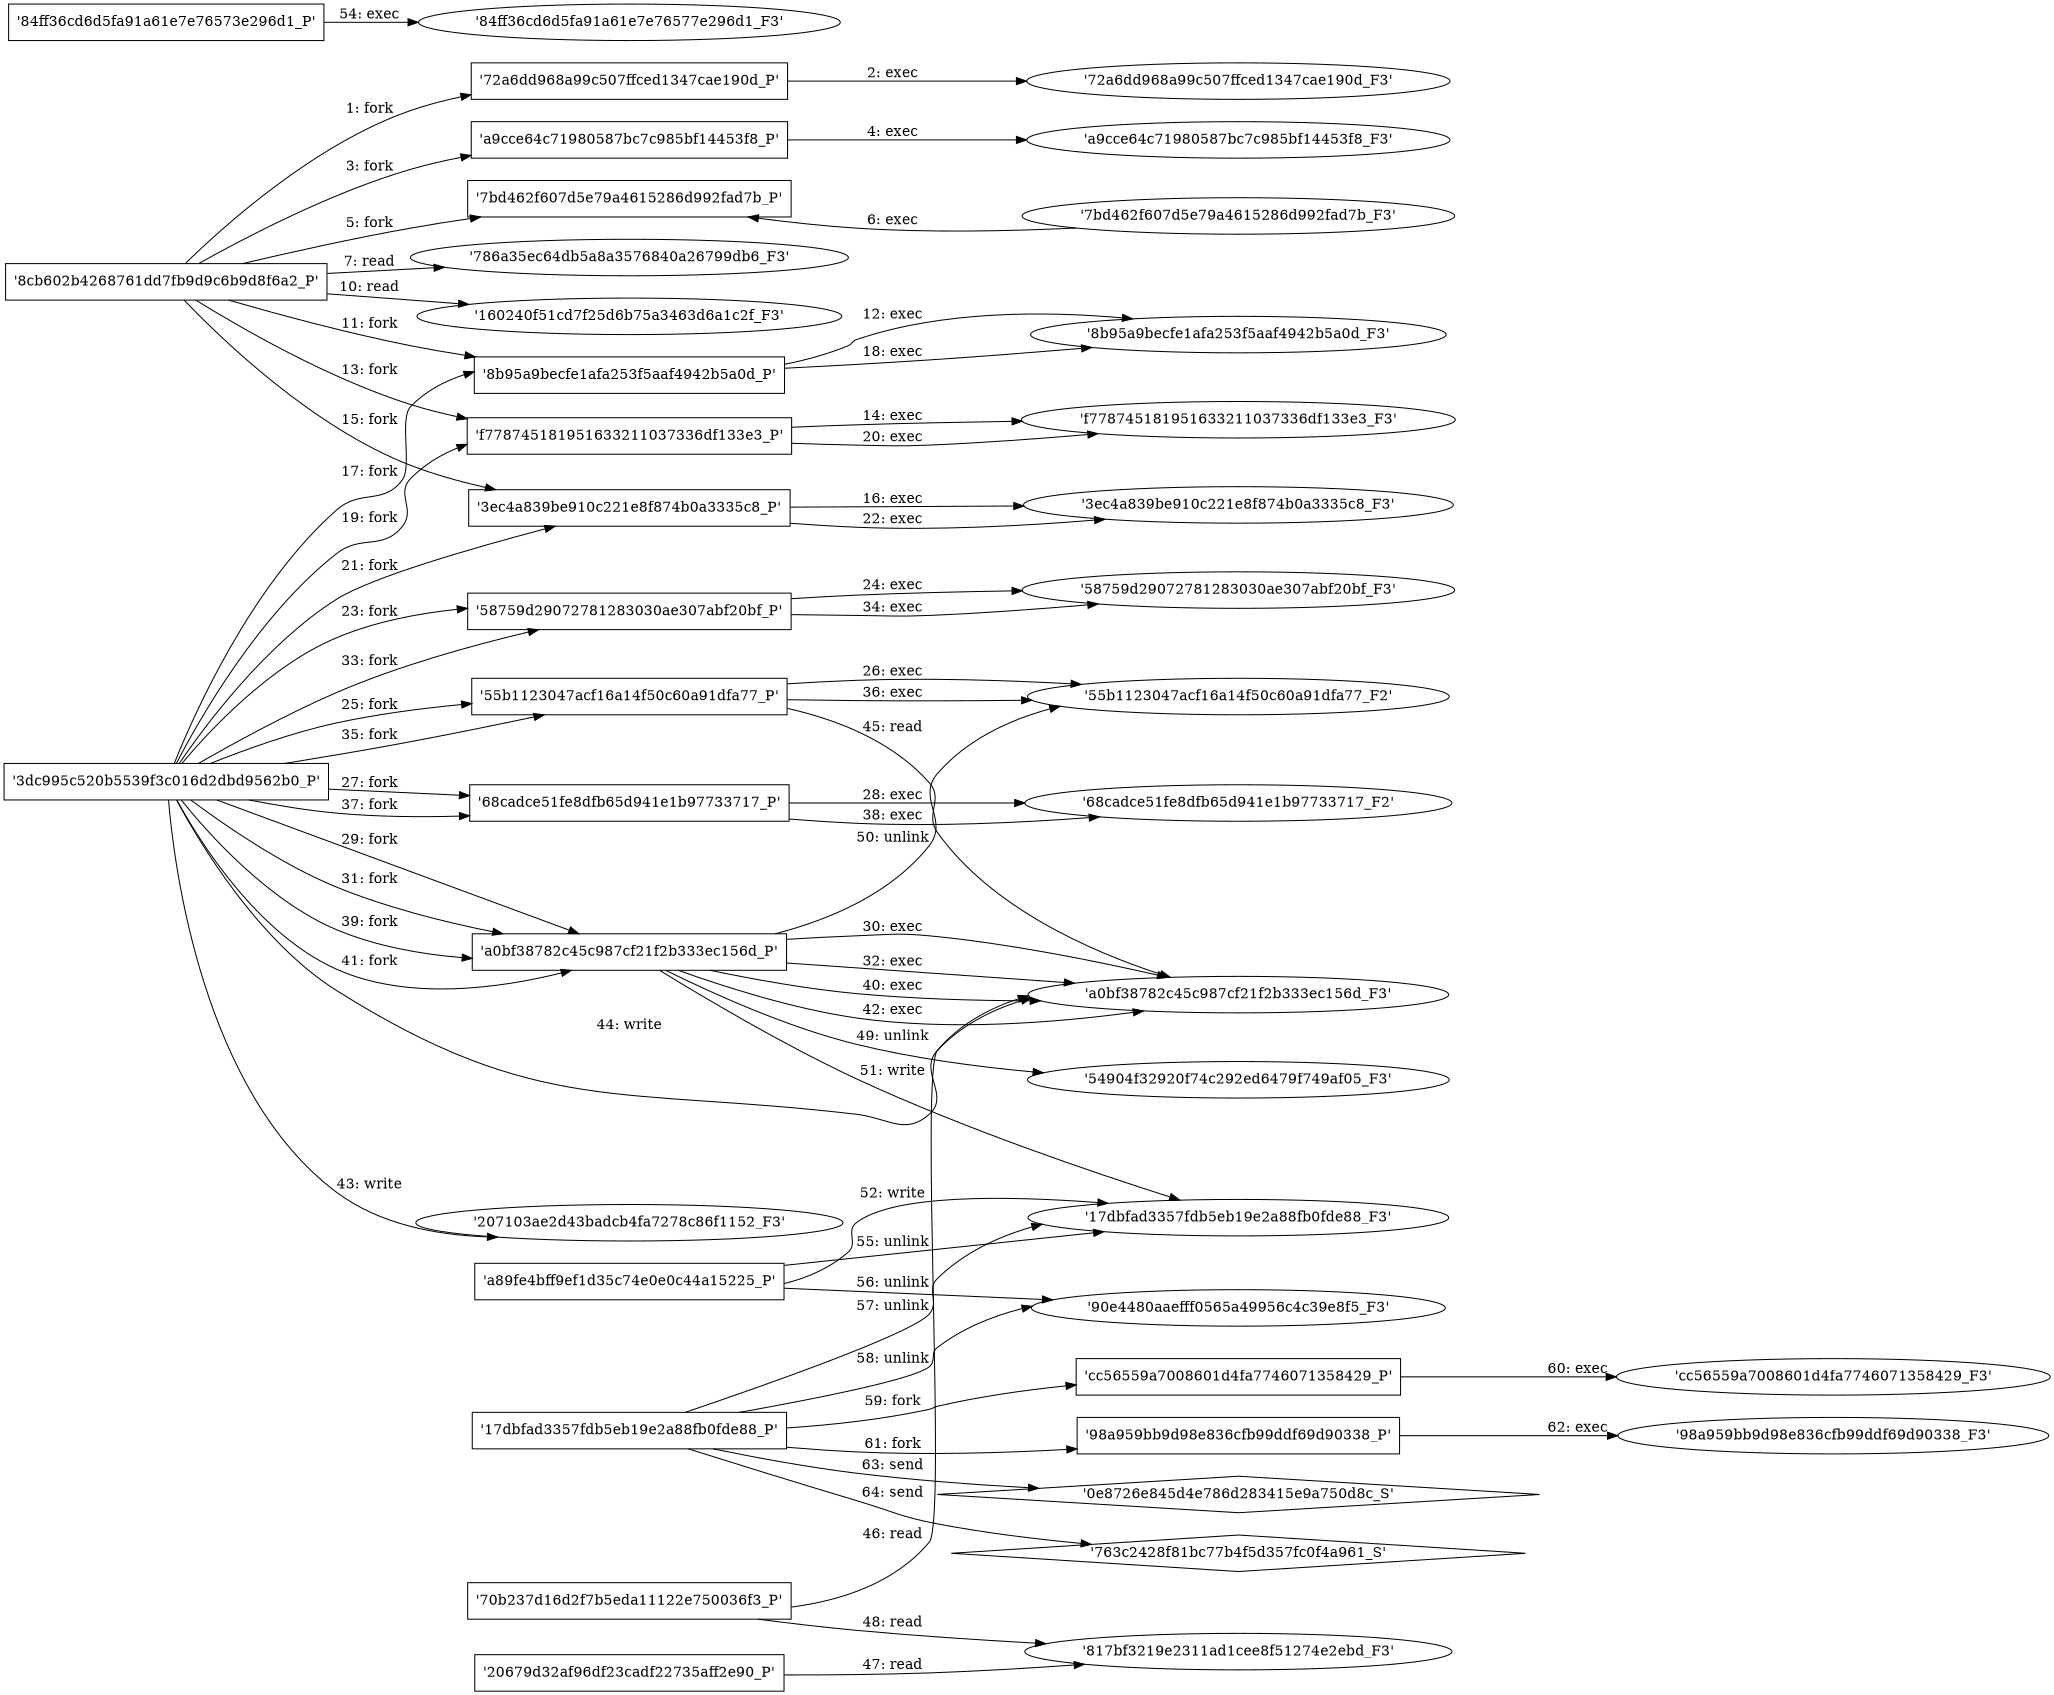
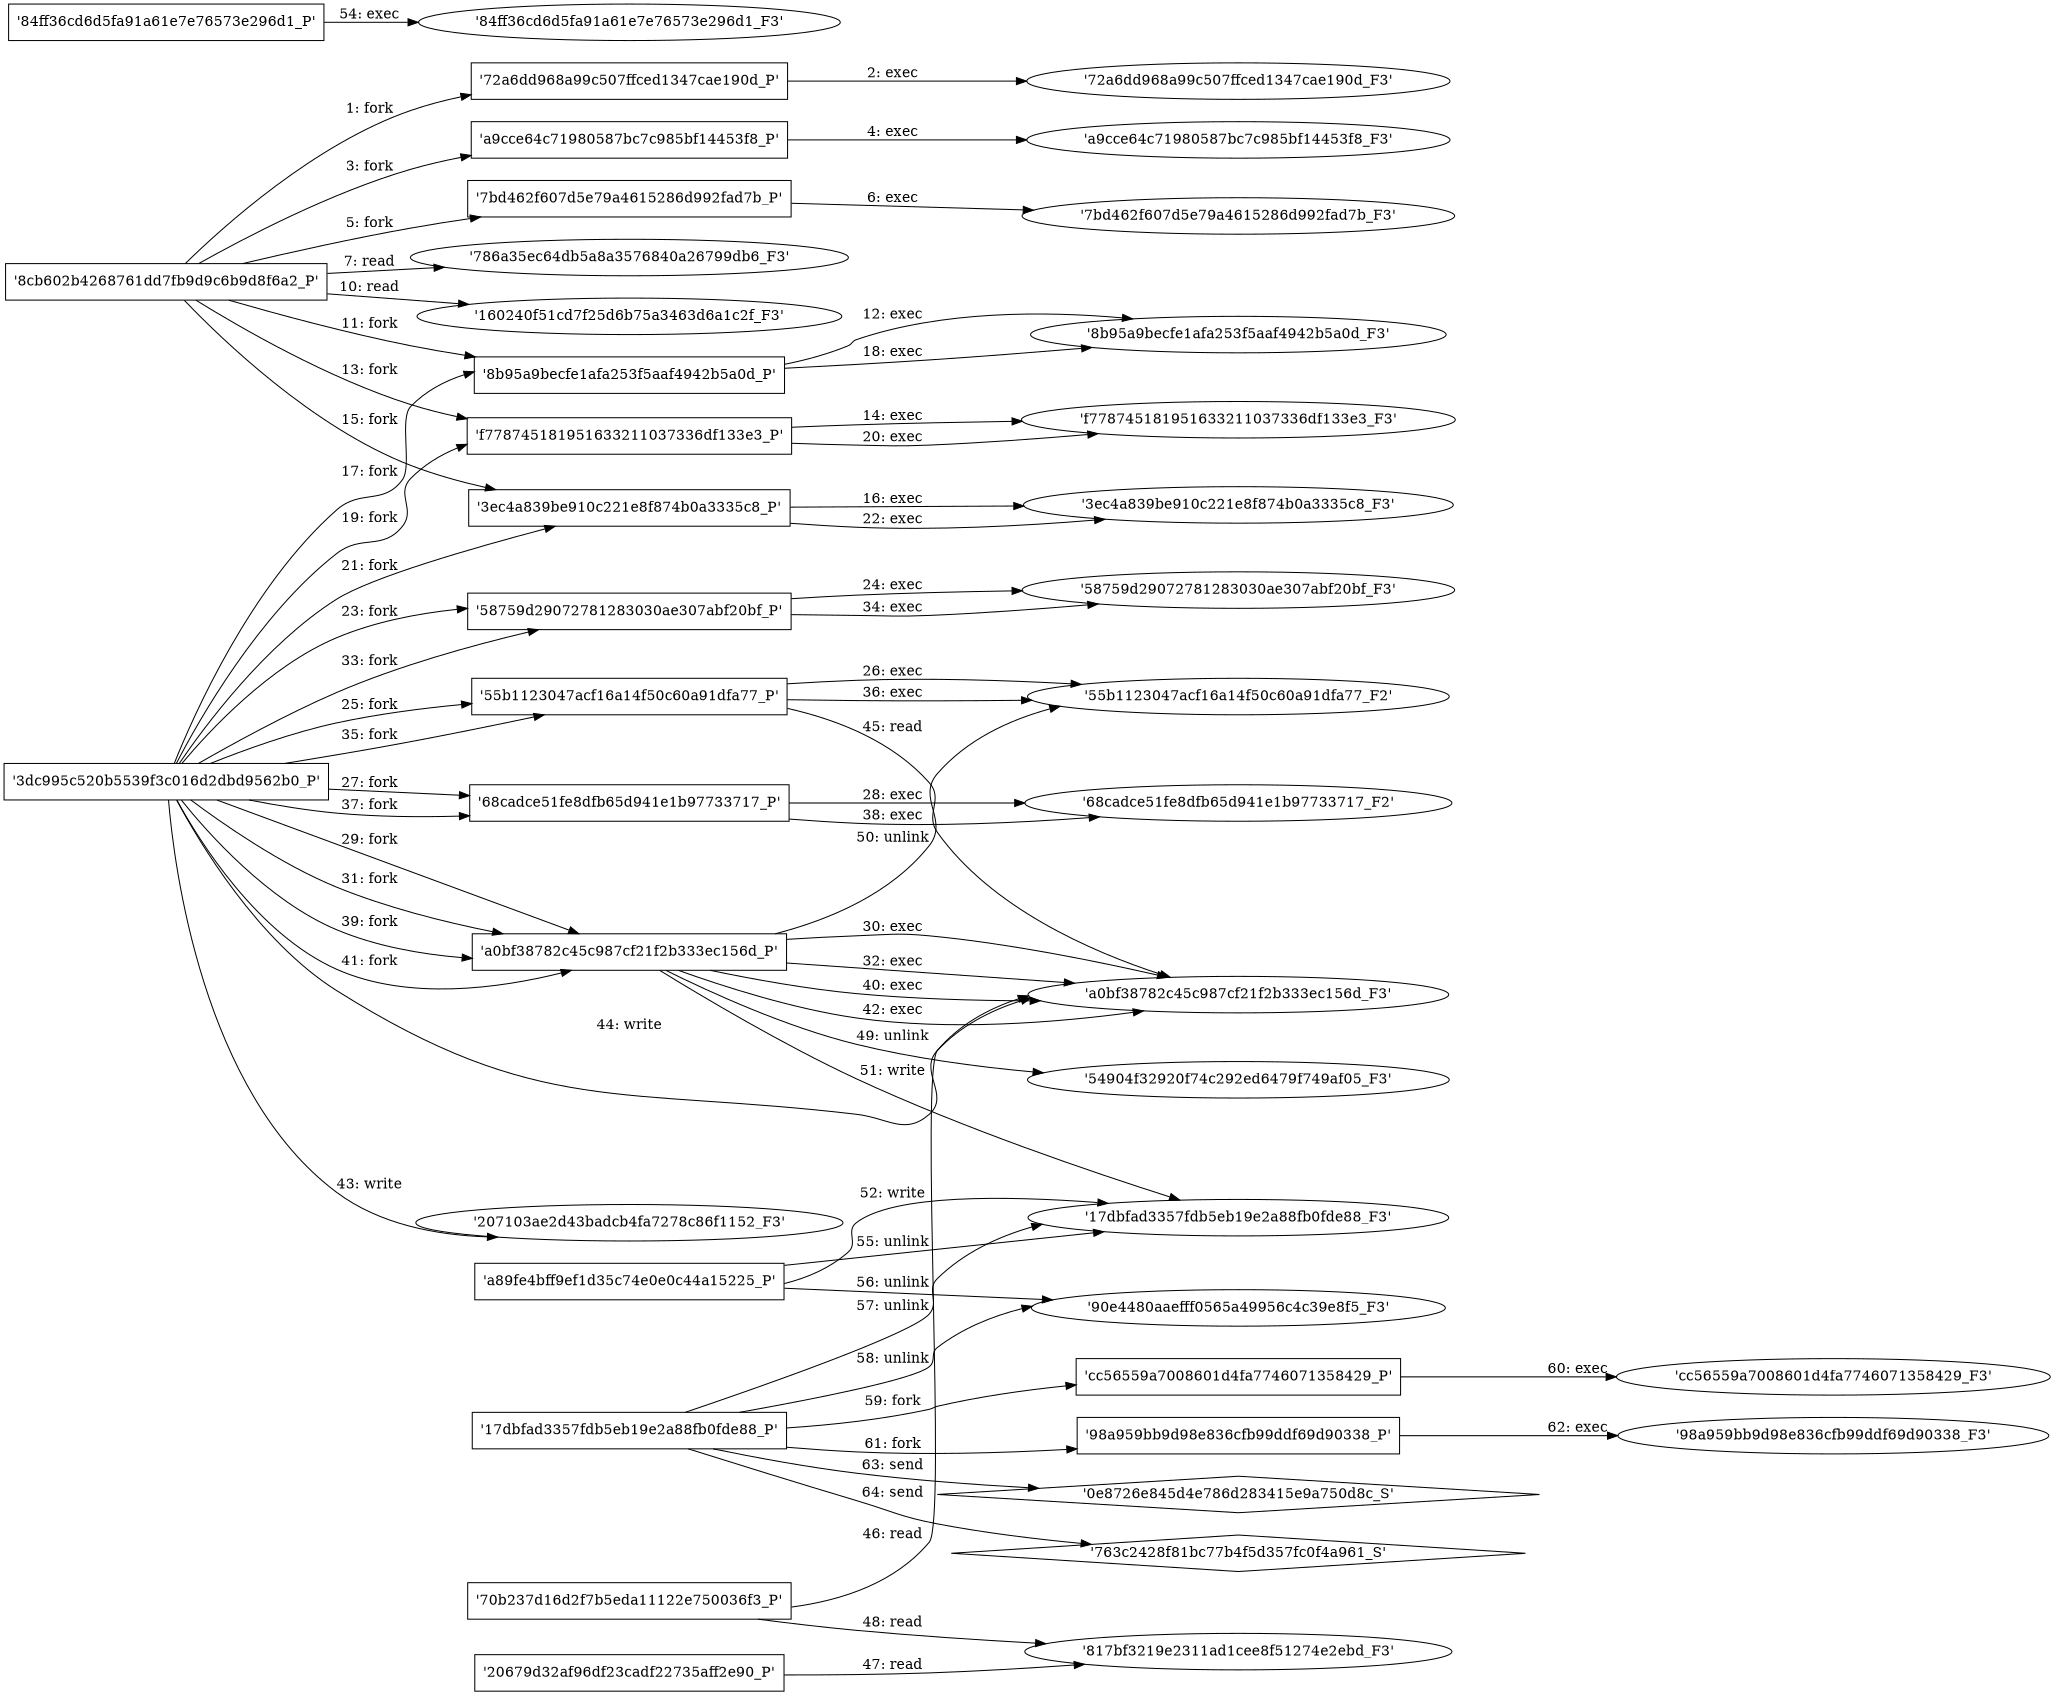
(629, 22) -> (629, 22)
(917, 231) -> (907, 207)
